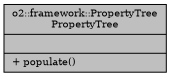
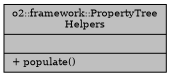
(85, 24) -> (85, 24)
